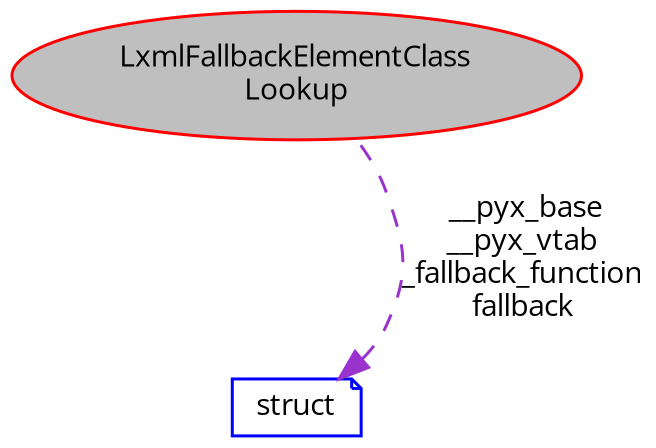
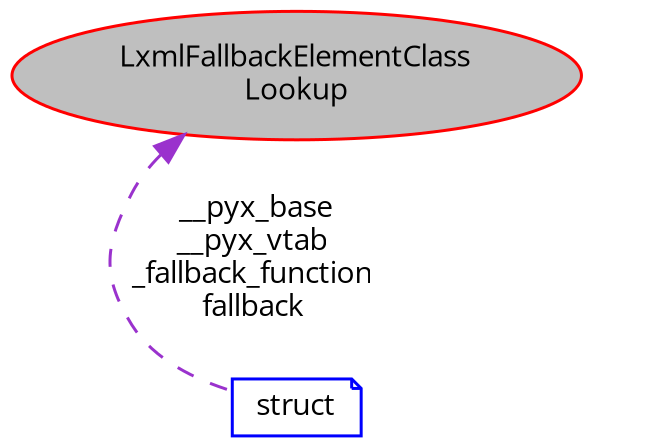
(402, 249) -> (117, 296)
